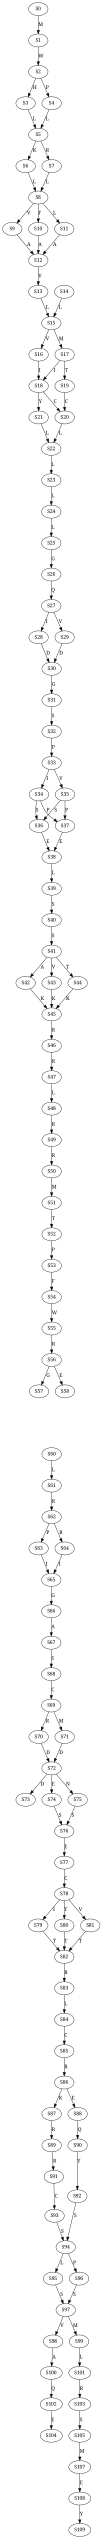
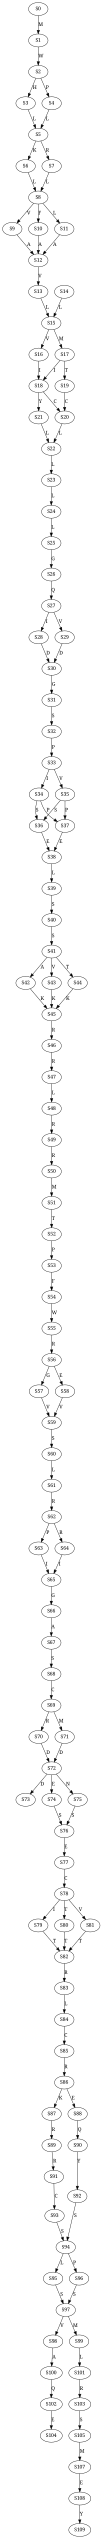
none -> (52, 1423)
